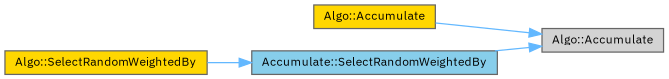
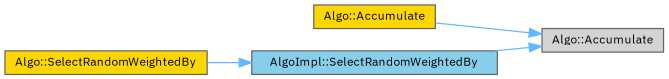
(375, 63) -> (375, 63)
